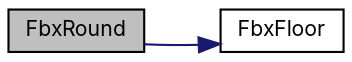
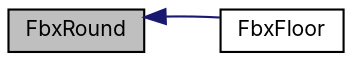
(172, 45) -> (193, 17)
